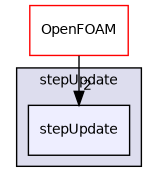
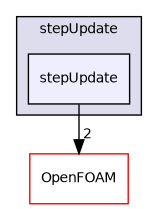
(79, 76) -> (79, 124)
